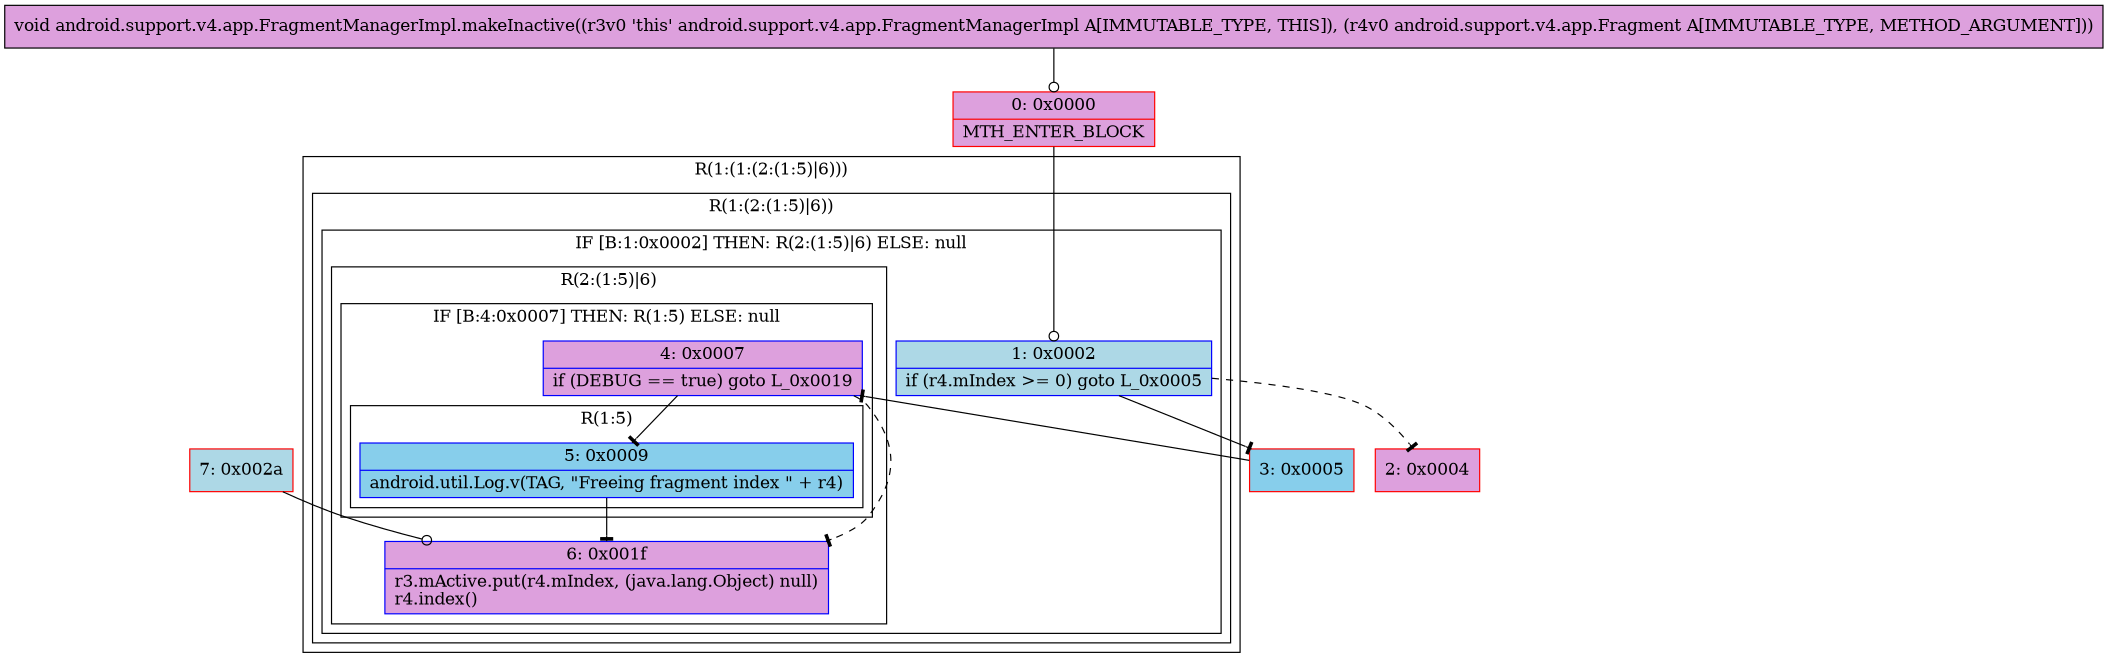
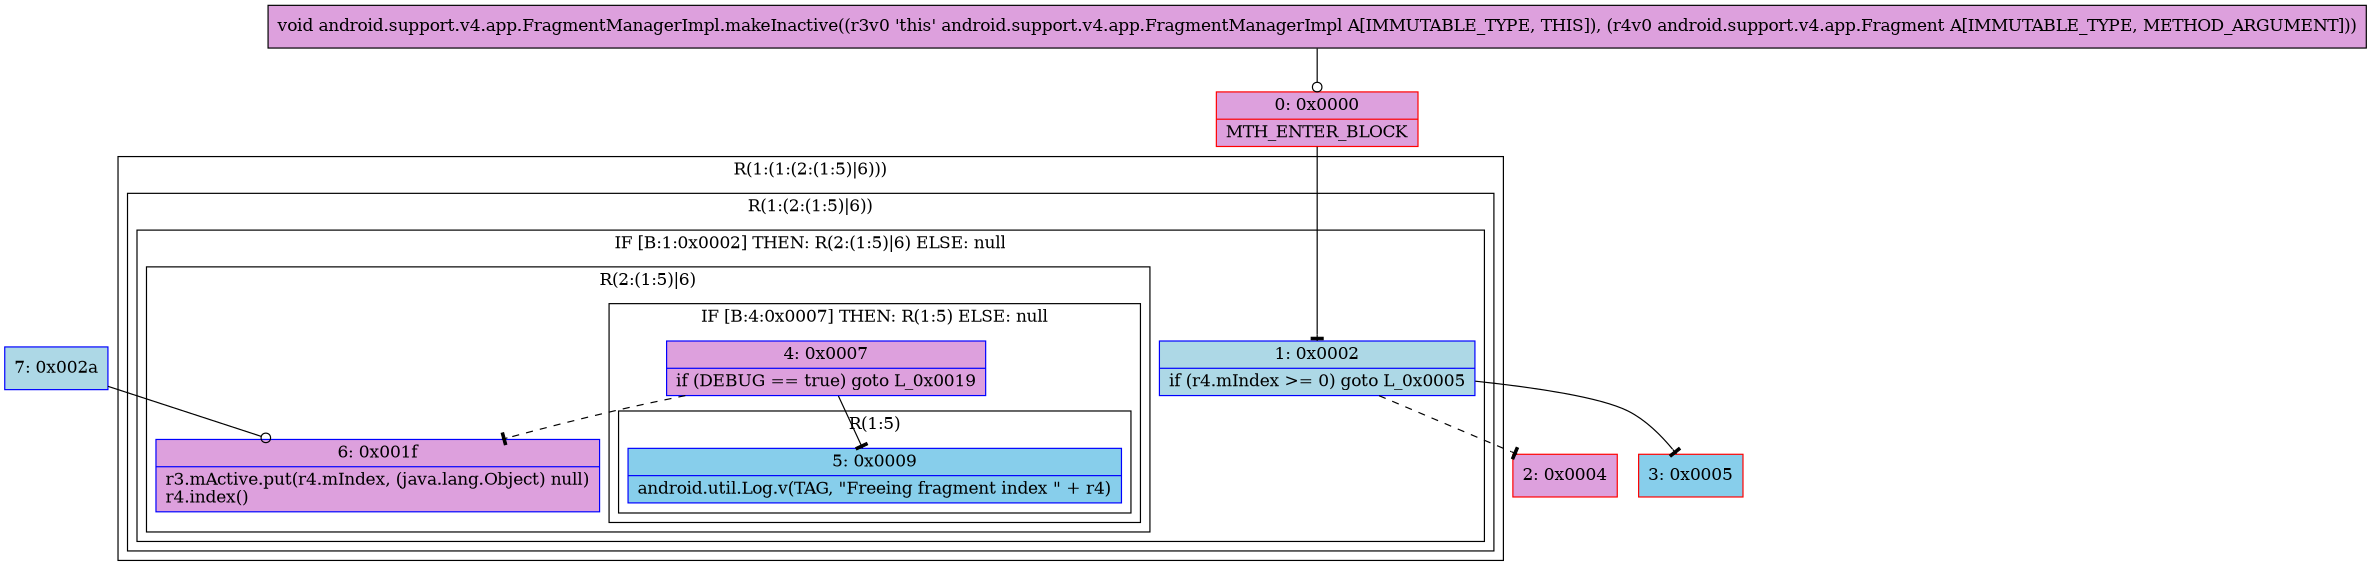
(1054, 239) -> (1317, 241)
(1058, 428) -> none
(241, 470) -> (56, 368)
(607, 525) -> none
